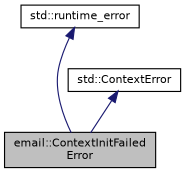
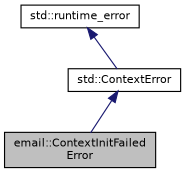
(57, 85) -> (106, 53)
